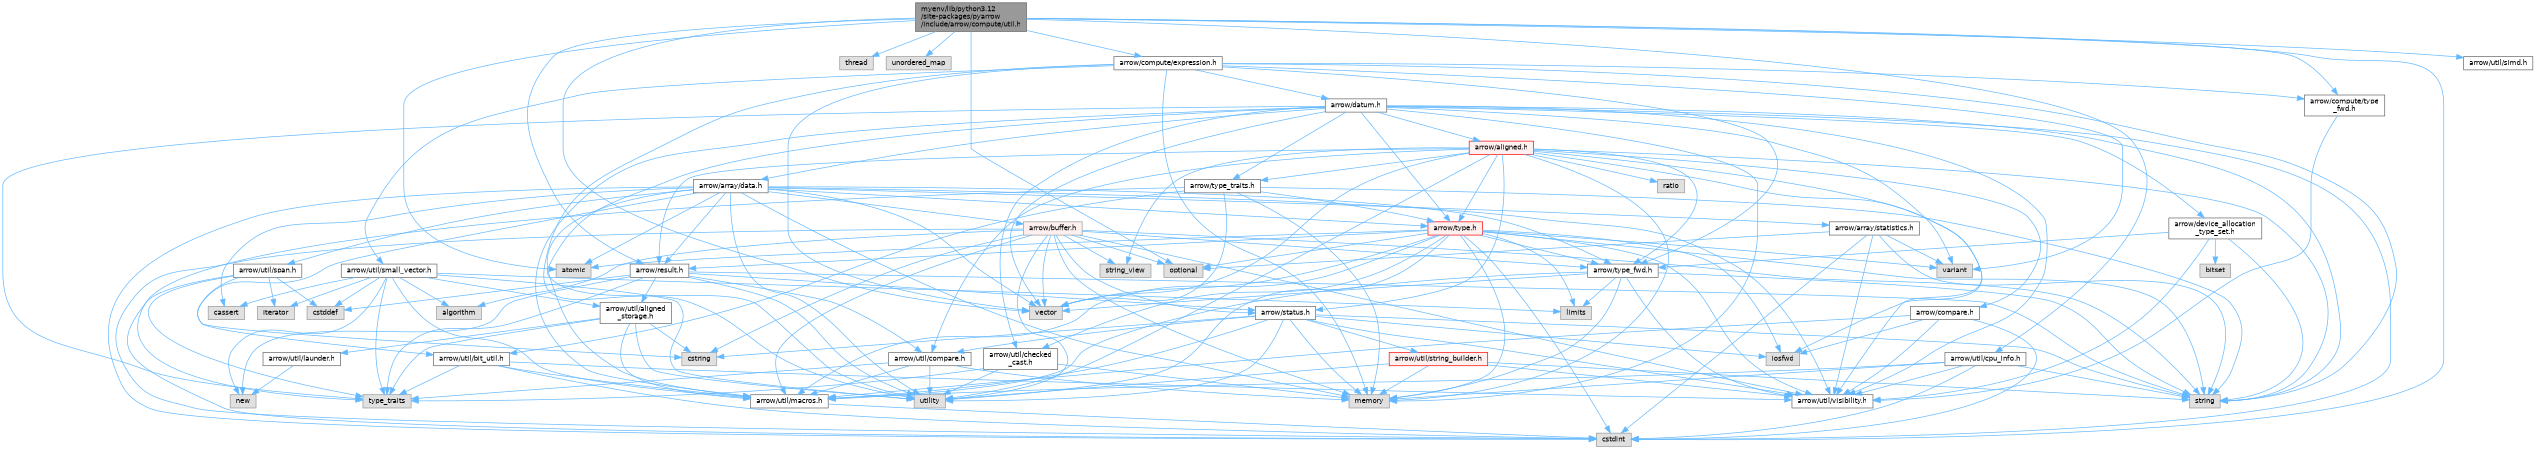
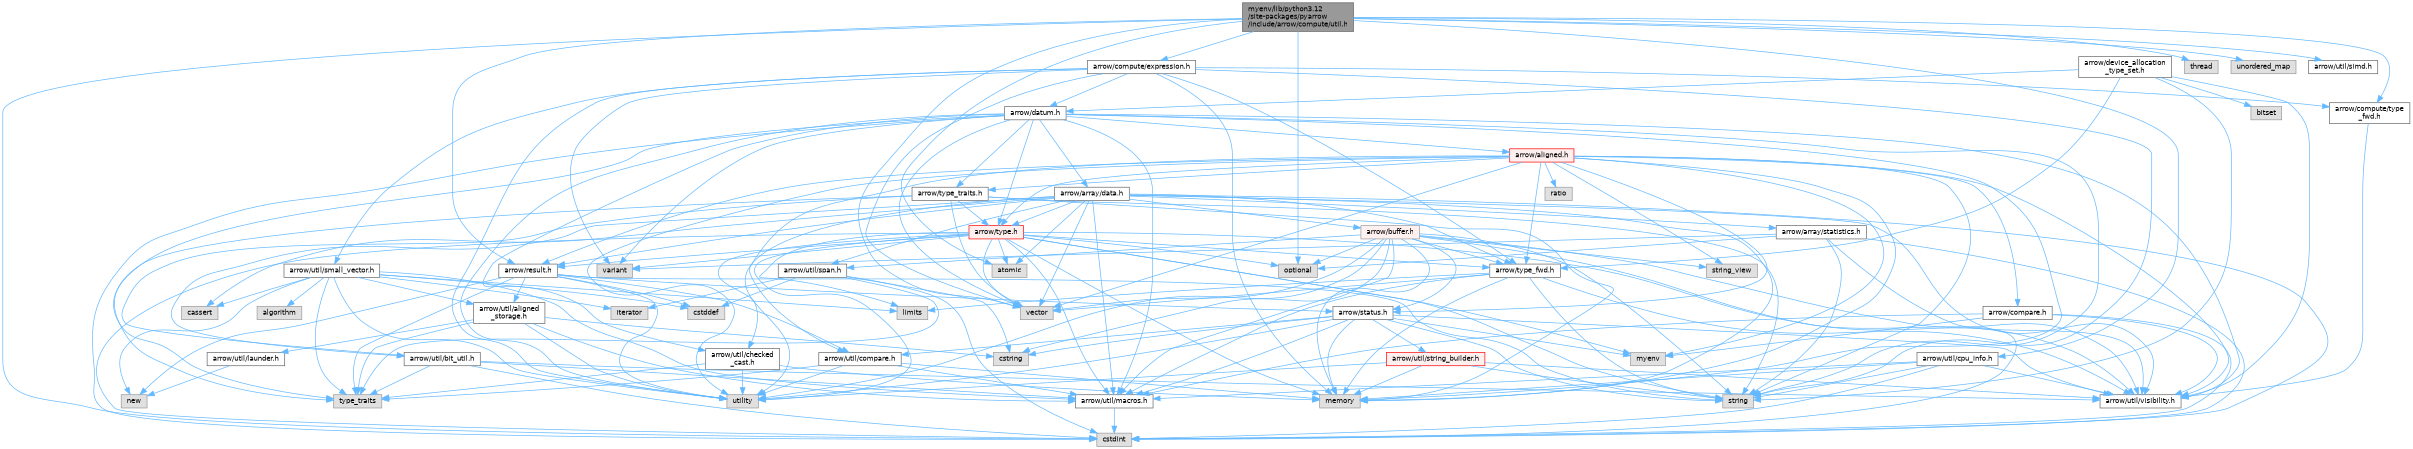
(1804, 119) -> (1551, 91)
(750, 246) -> (1221, 244)
(1783, 359) -> (1648, 359)
